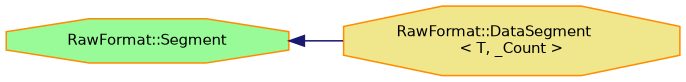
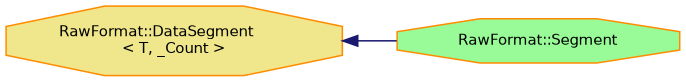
(324, 41) -> (377, 41)
